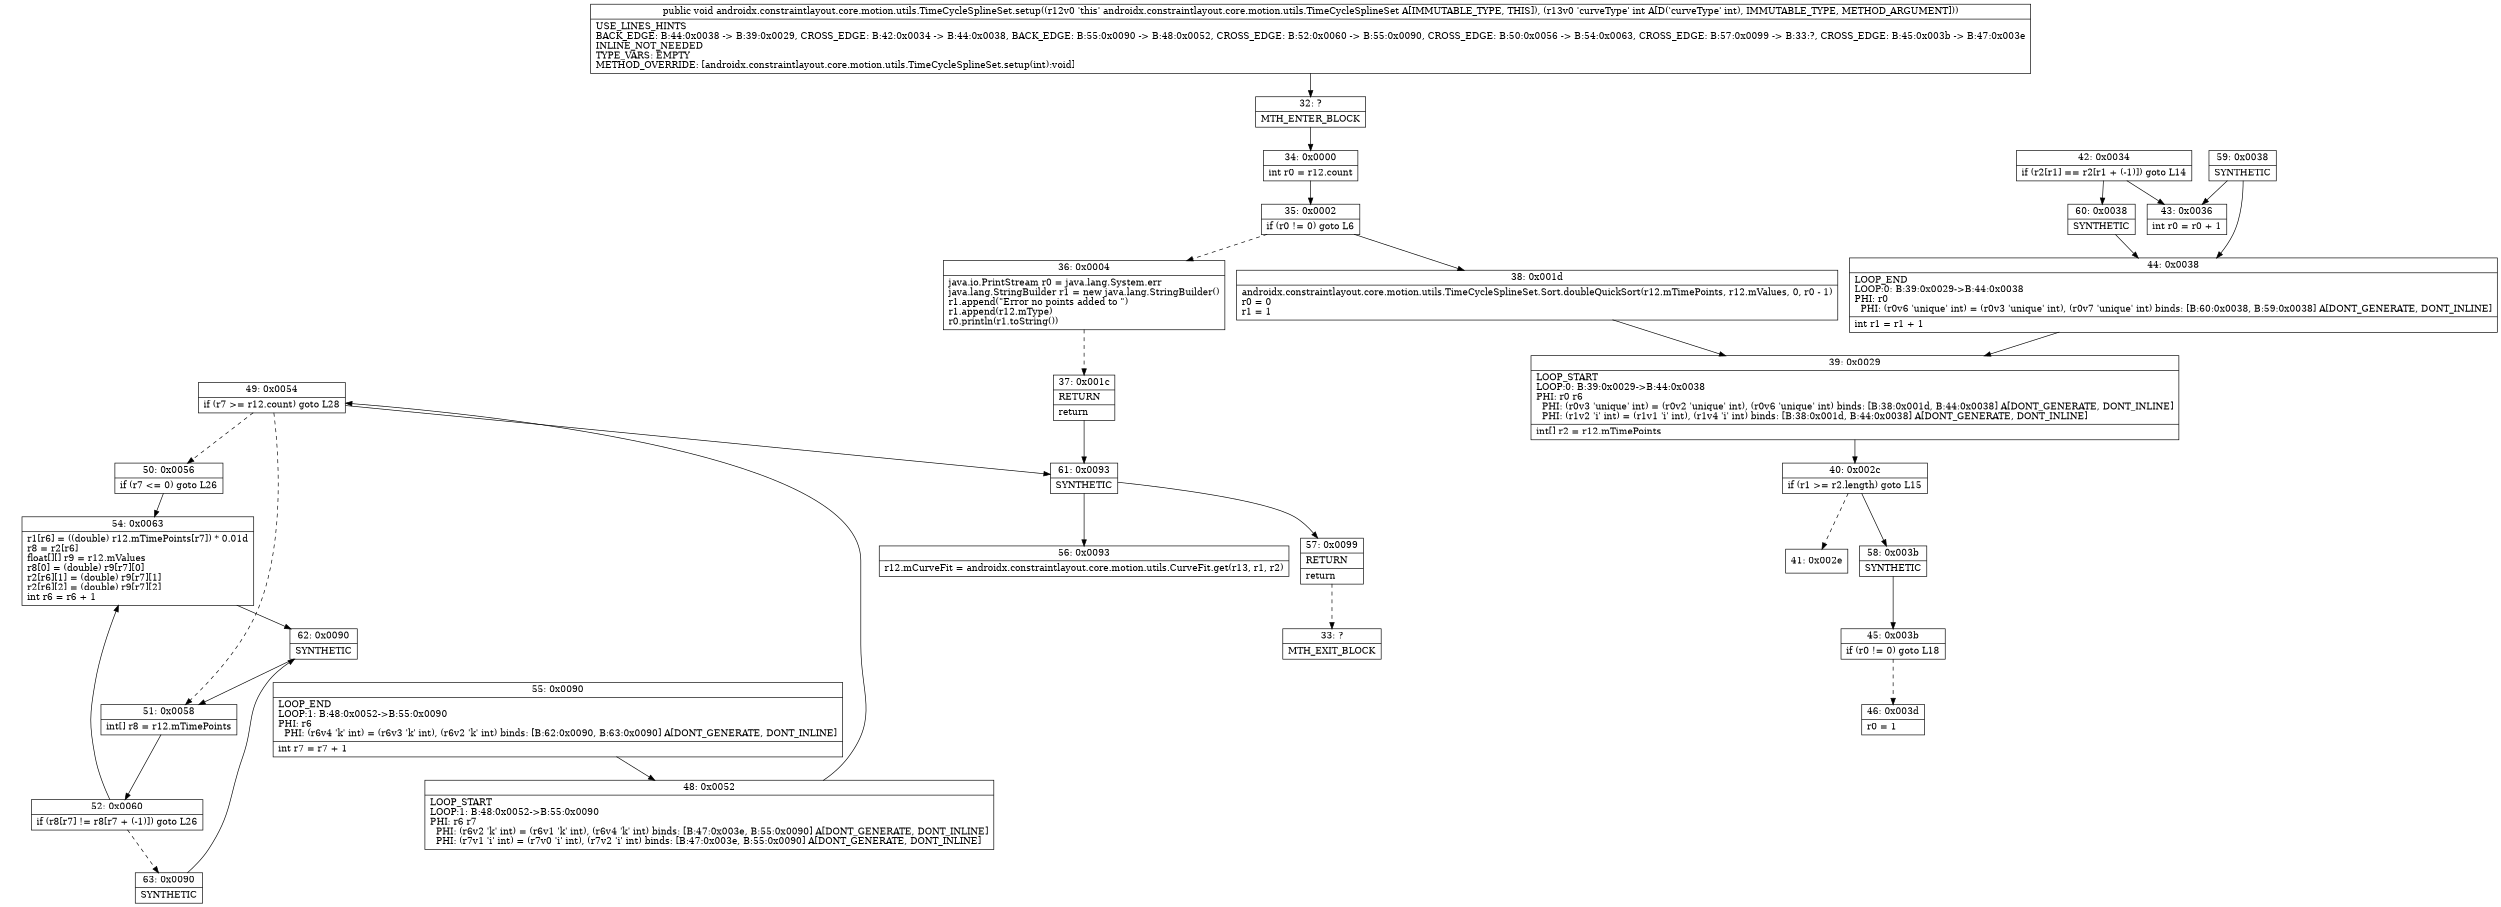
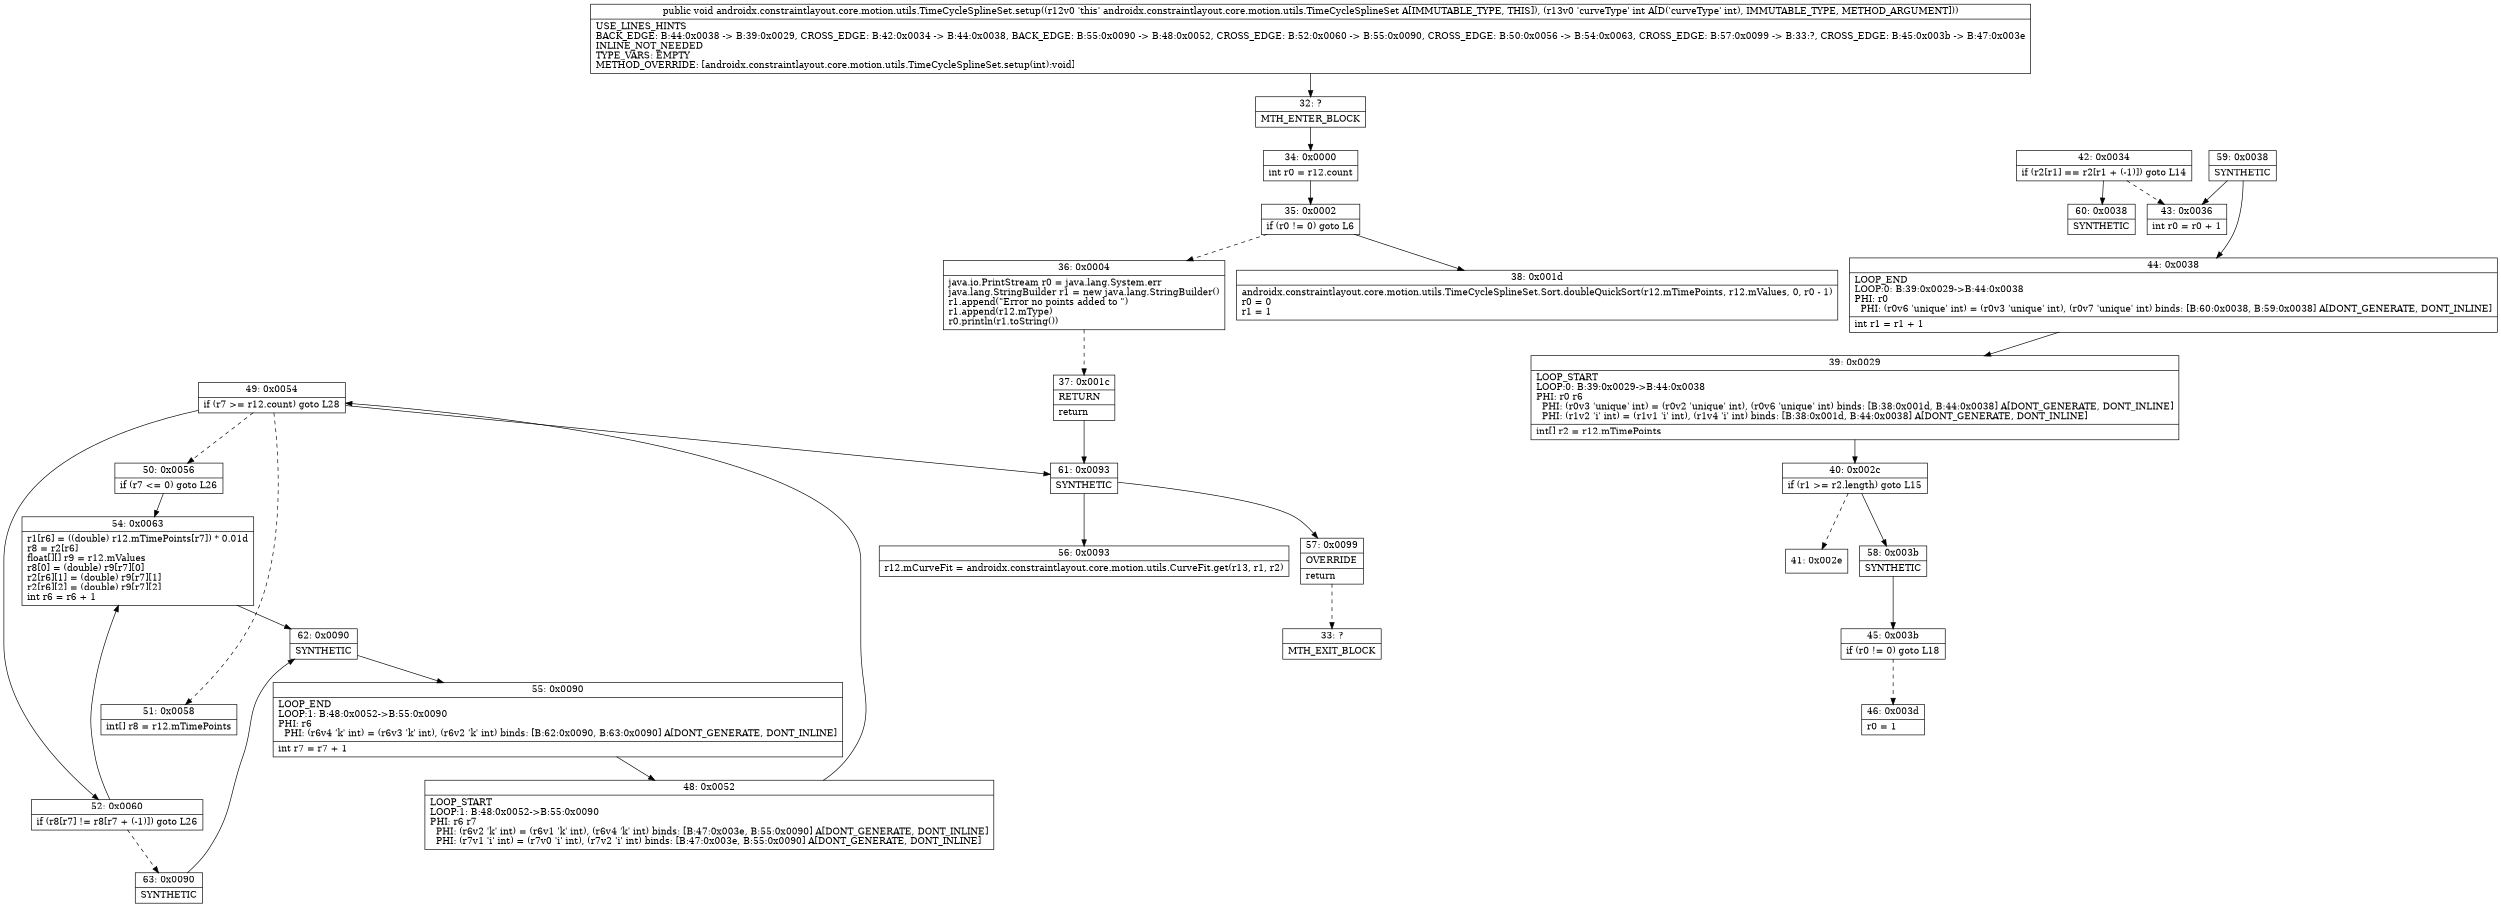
(2143, 191) -> (2143, 191)
(2125, 244) -> none
(1666, 337) -> none
(1327, 560) -> (1332, 560)
(249, 680) -> (397, 668)
(145, 764) -> (4, 561)
